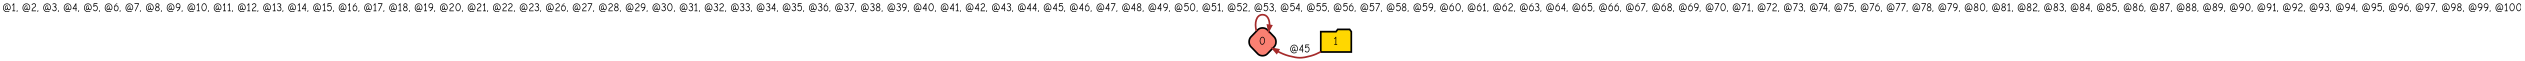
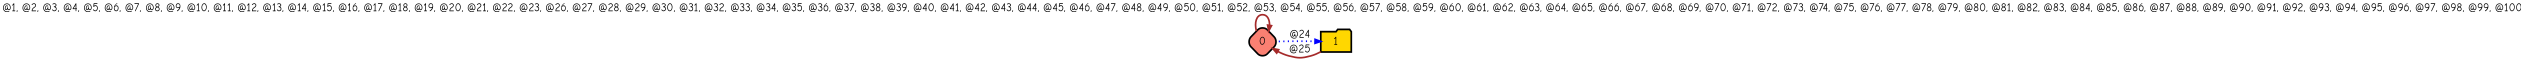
none -> (1297, 41)
(1300, 50) -> (1300, 50)
